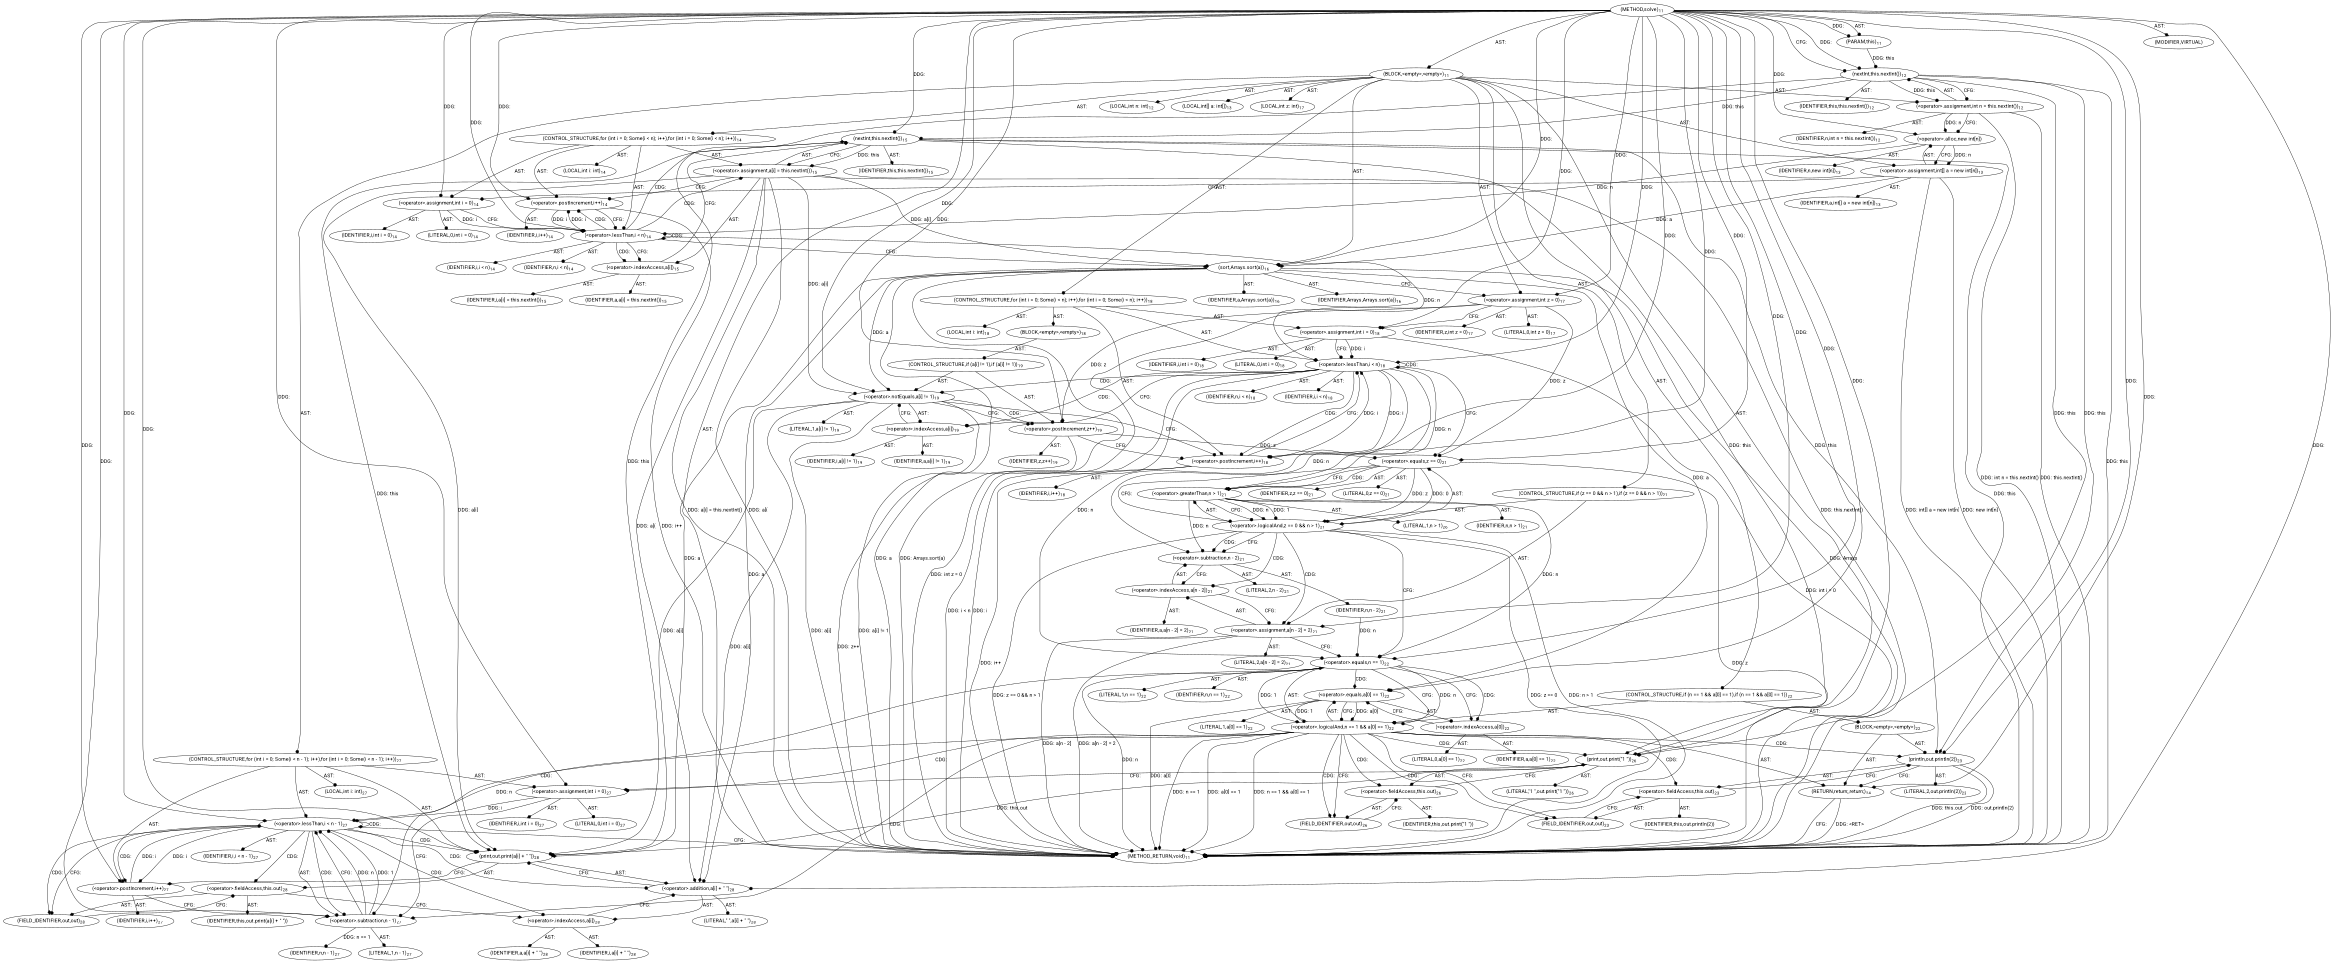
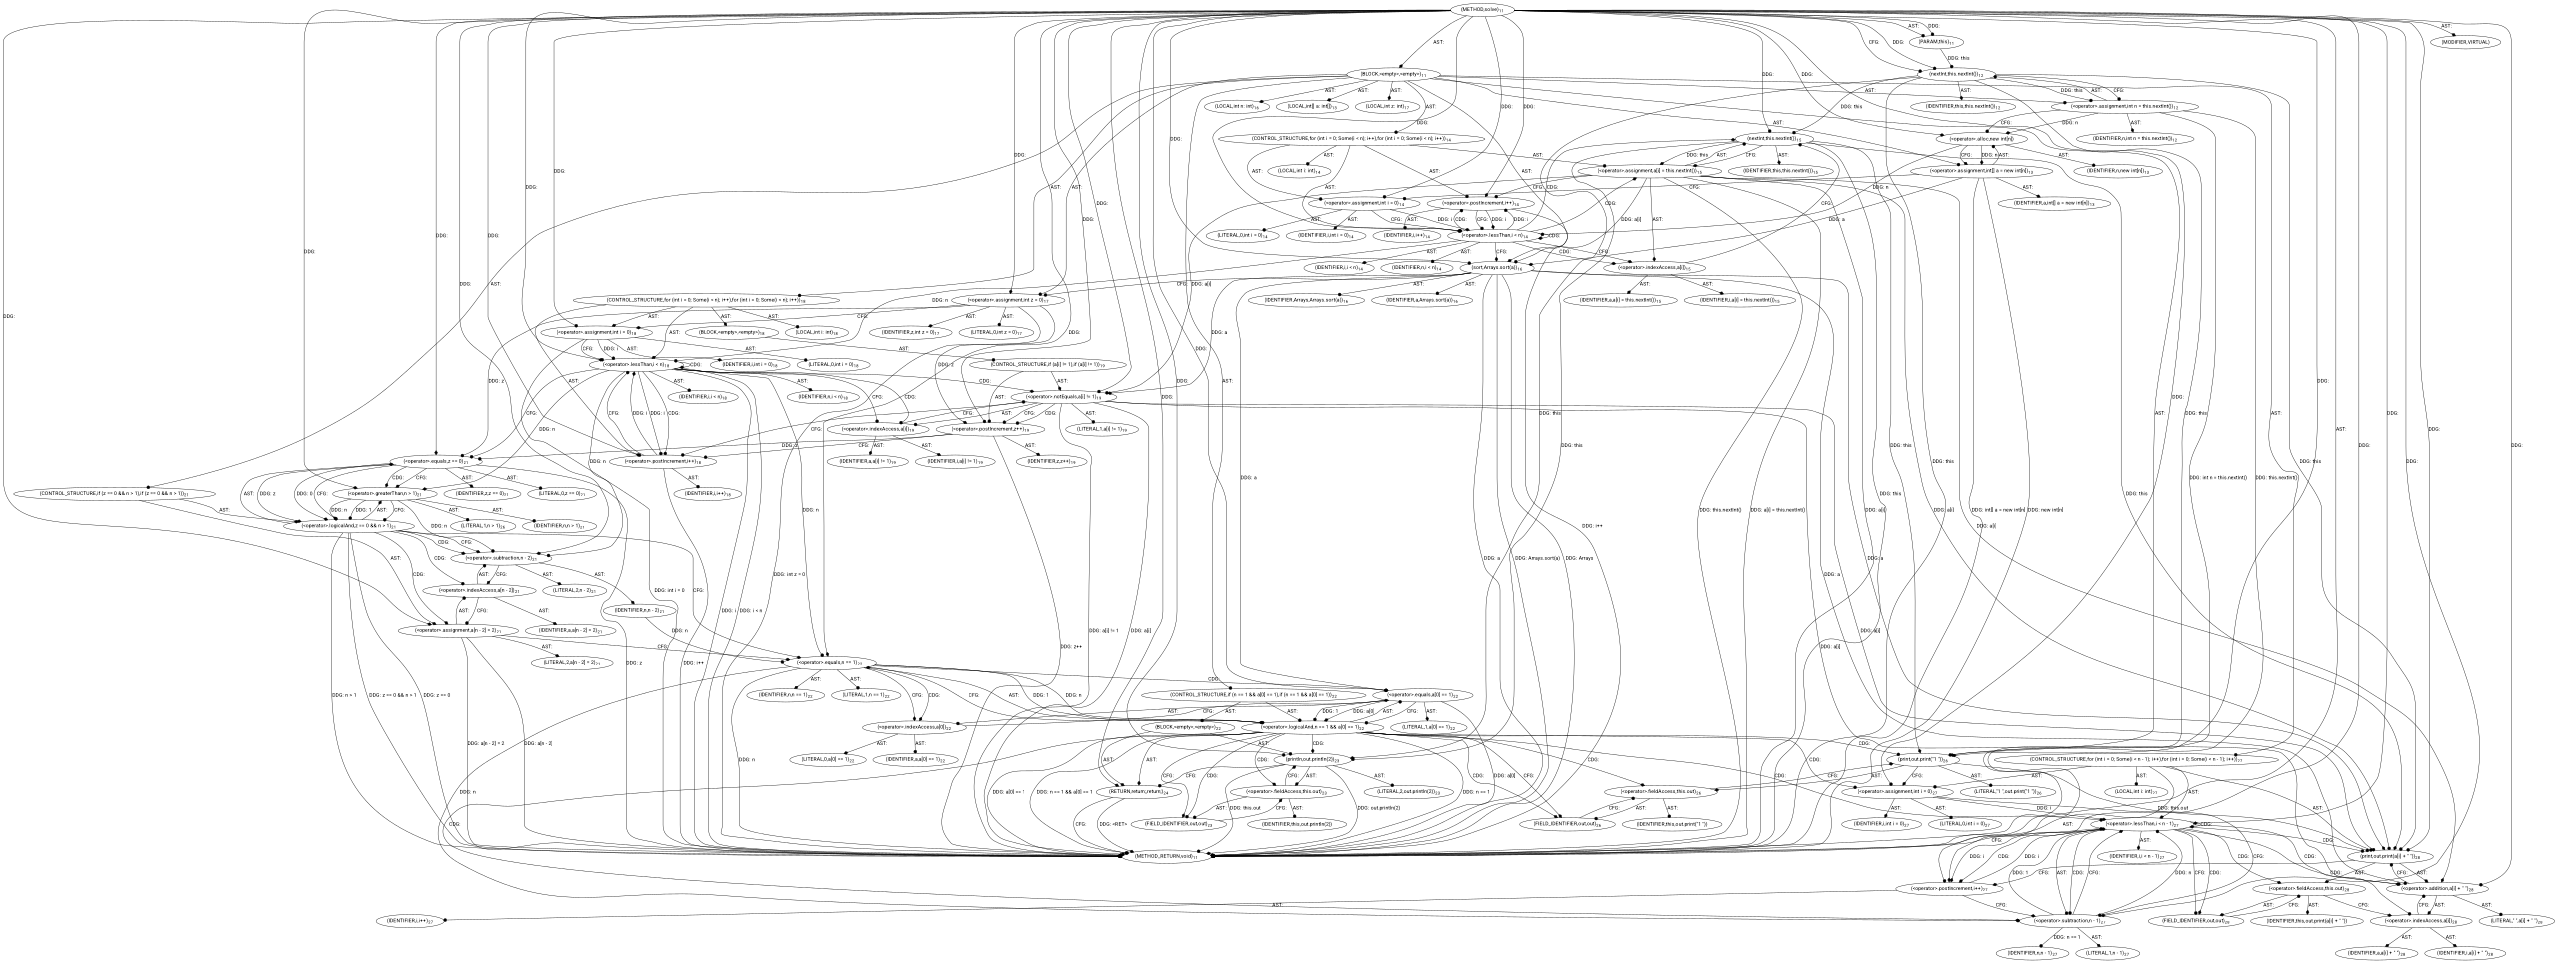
none -> (477, 26)
(1151, 106) -> (1257, 106)
(1506, 506) -> none
